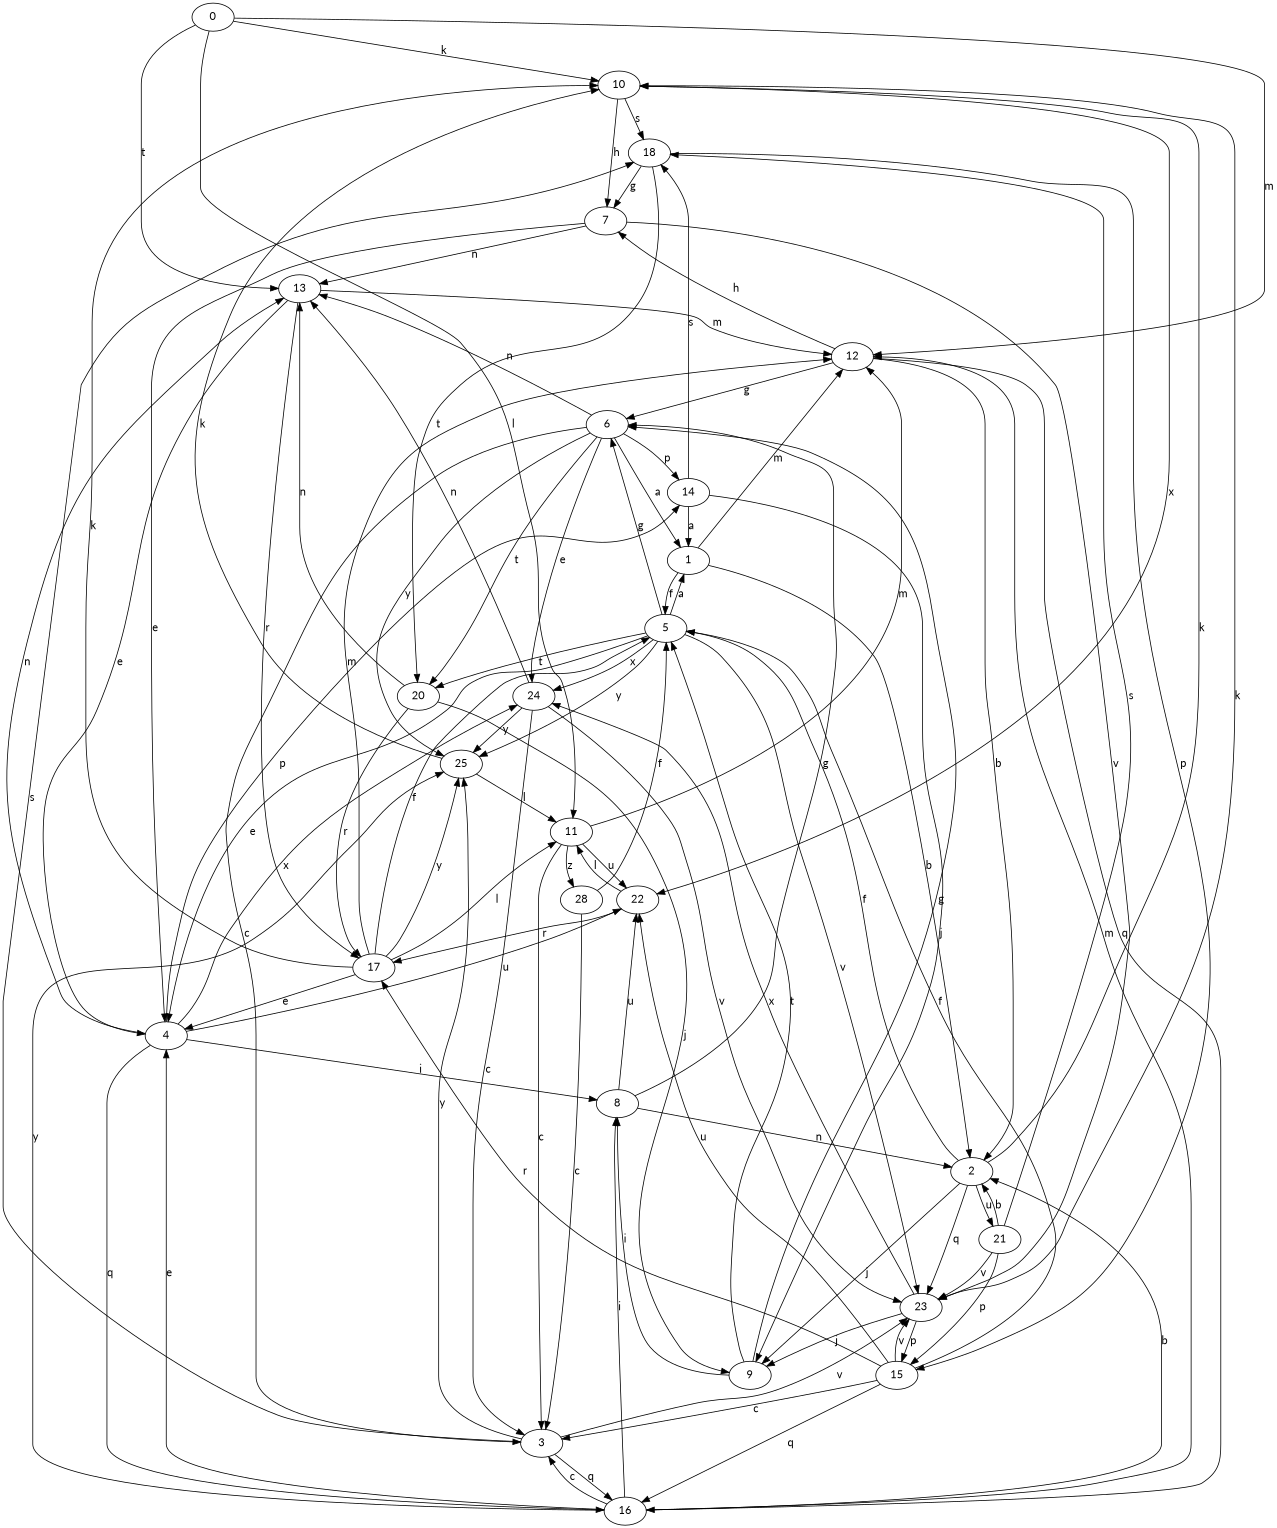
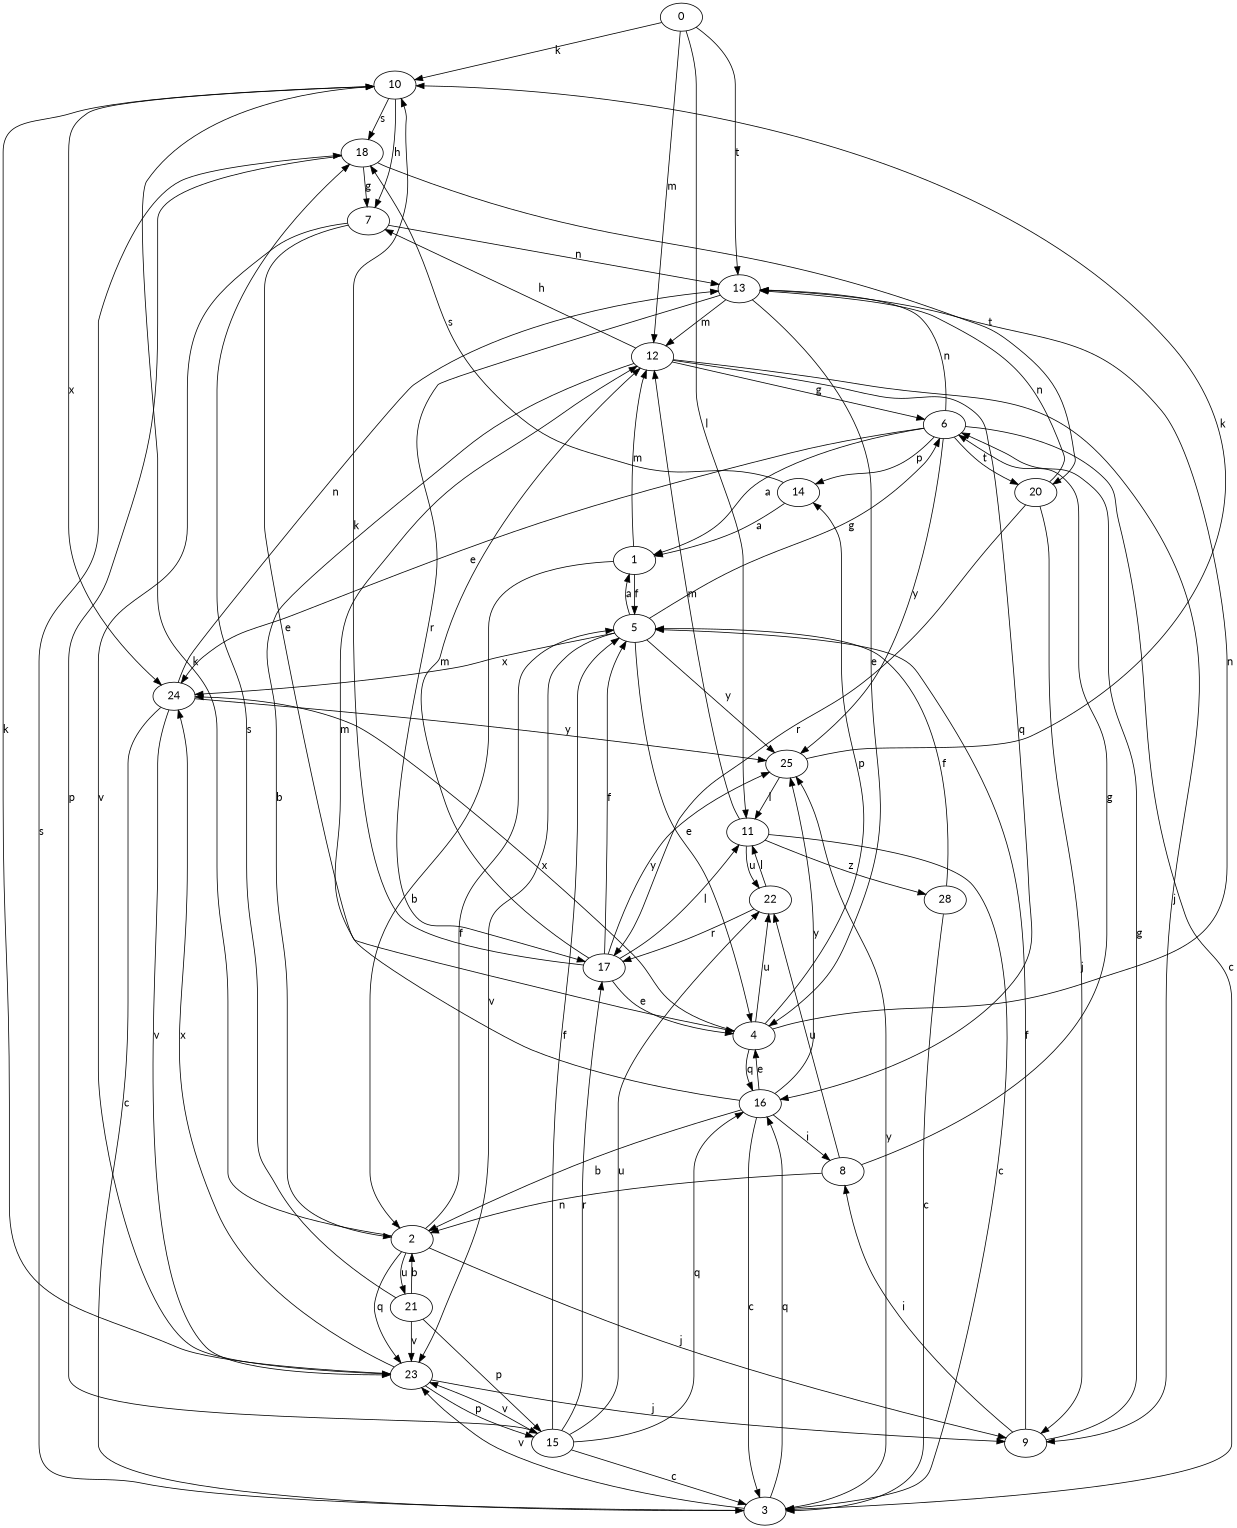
(1169, 389) -> (69, 263)
(538, 657) -> none
(940, 848) -> (1194, 751)
(792, 1002) -> (1027, 1036)
(388, 1069) -> none
